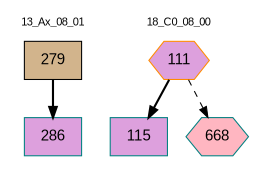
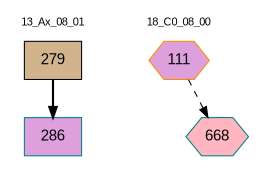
(139, 137) -> none
